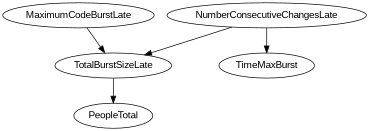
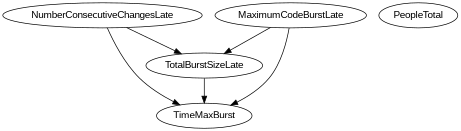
none -> (273, 72)
(113, 87) -> (204, 87)
